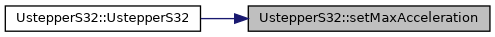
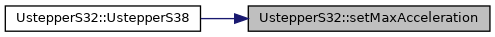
(103, 19) -> (103, 19)
